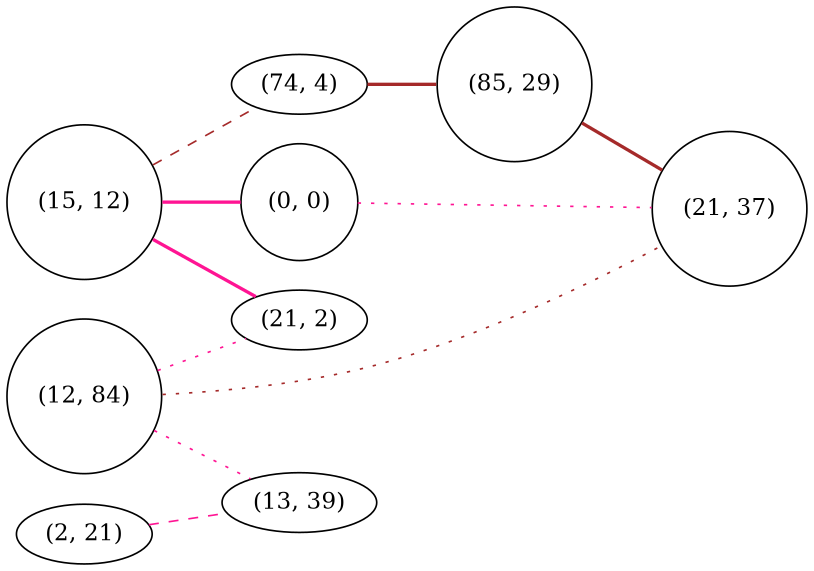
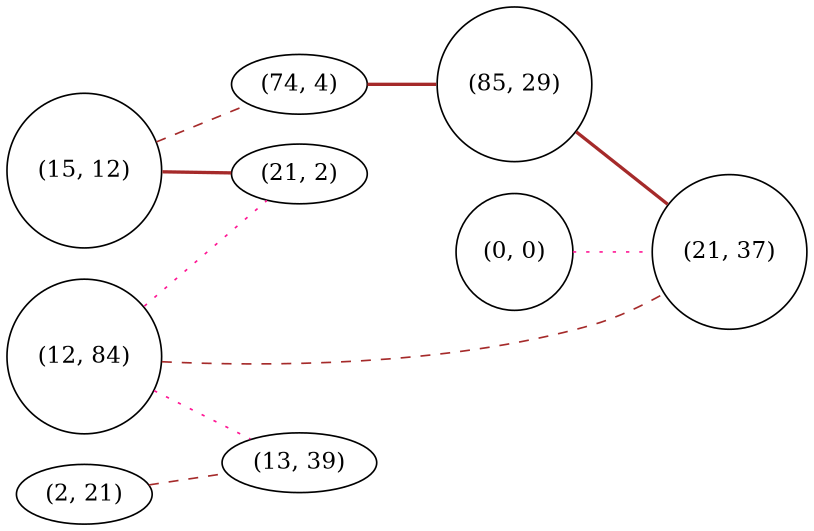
(202, 202) -> none
(204, 268) -> (197, 172)
(421, 352) -> (417, 356)
(188, 519) -> (188, 479)
